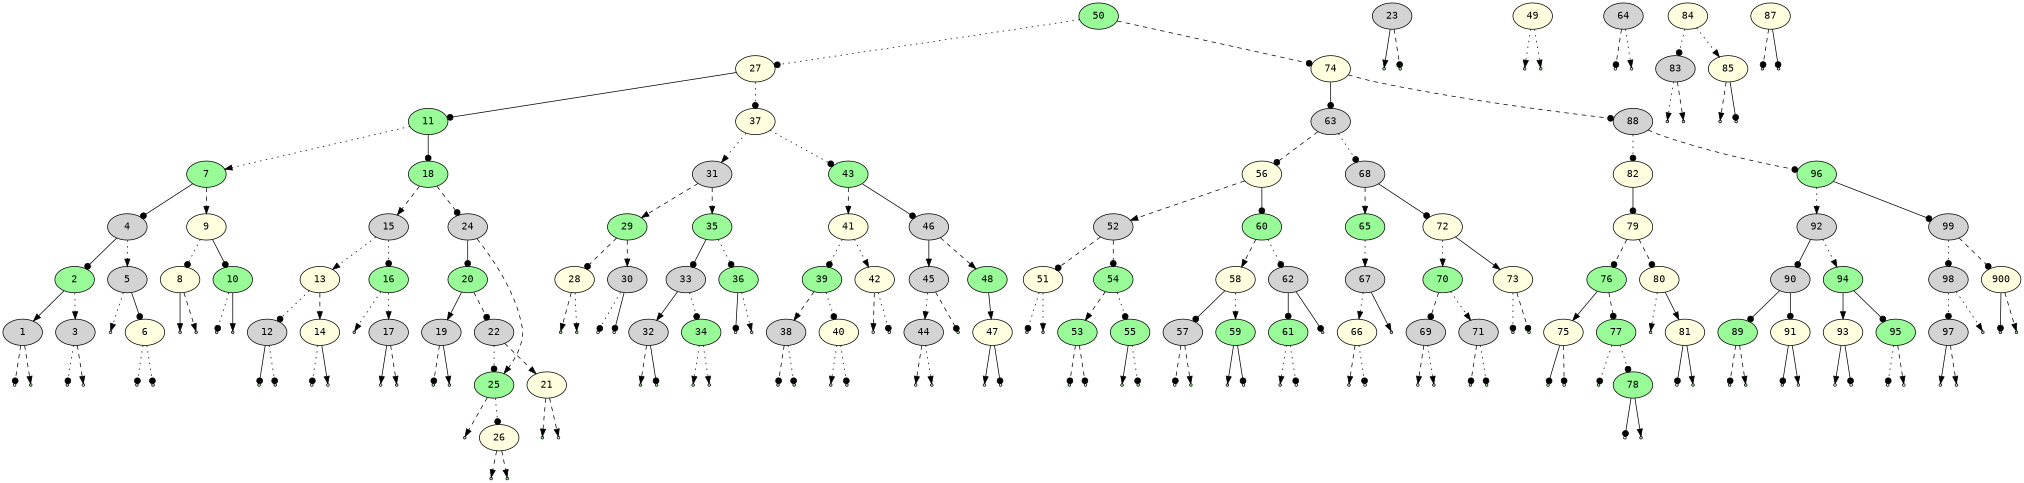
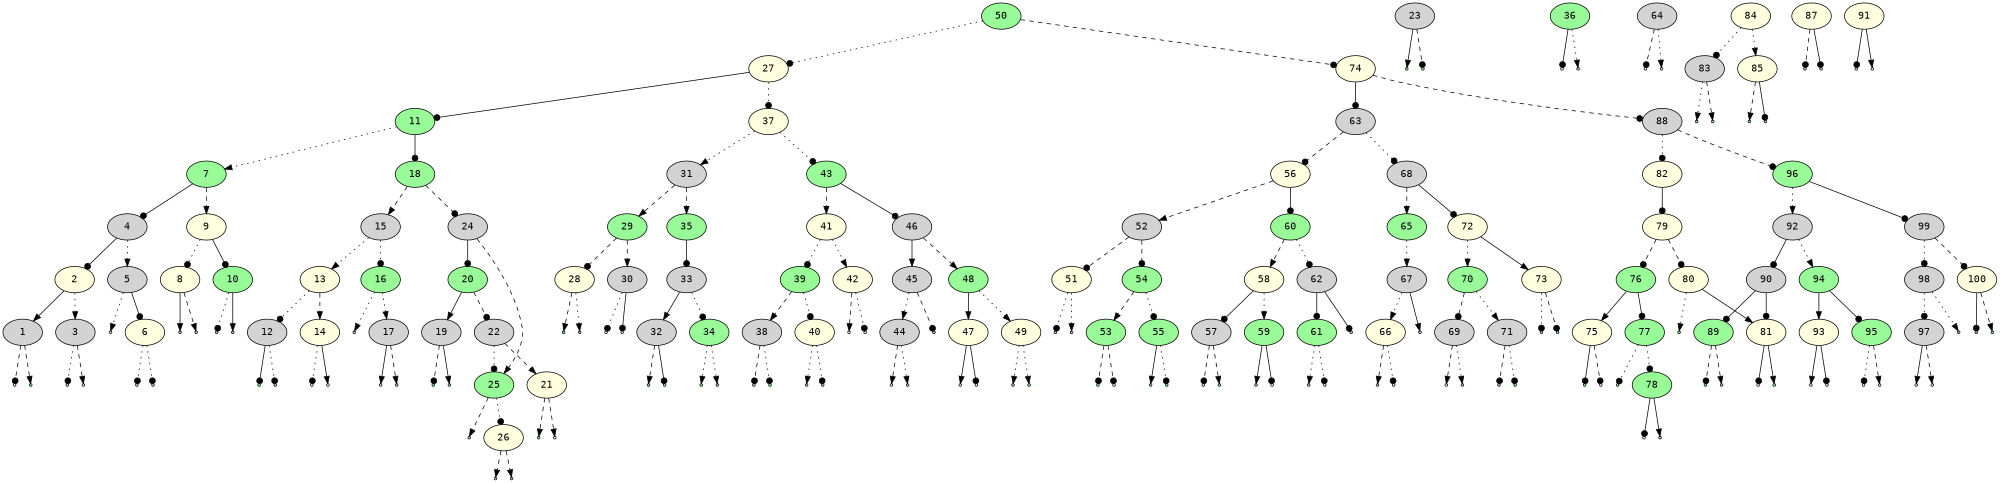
(724, 251) -> none
(75, 280) -> (75, 280)
(2001, 280) -> (1977, 280)
none -> (992, 303)
(1611, 303) -> (1640, 303)
(1790, 303) -> (1766, 303)
